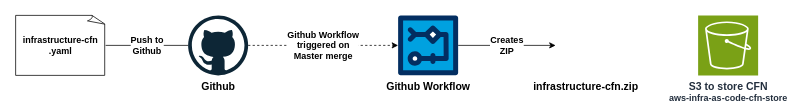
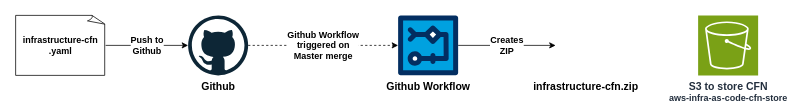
(183, 45) -> (181, 45)
